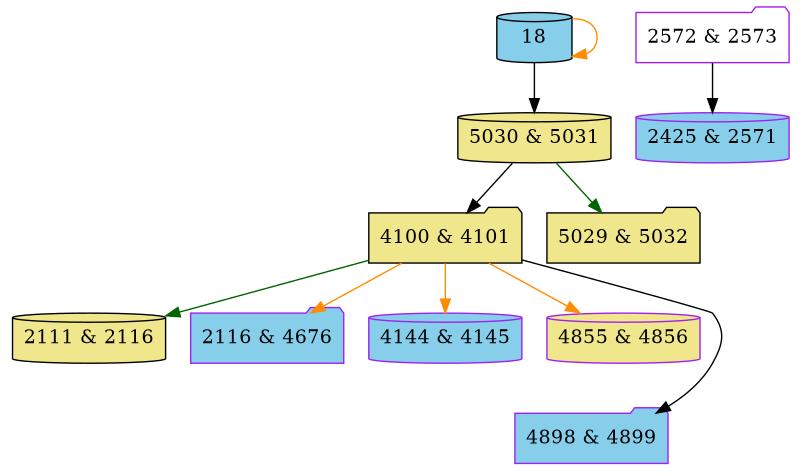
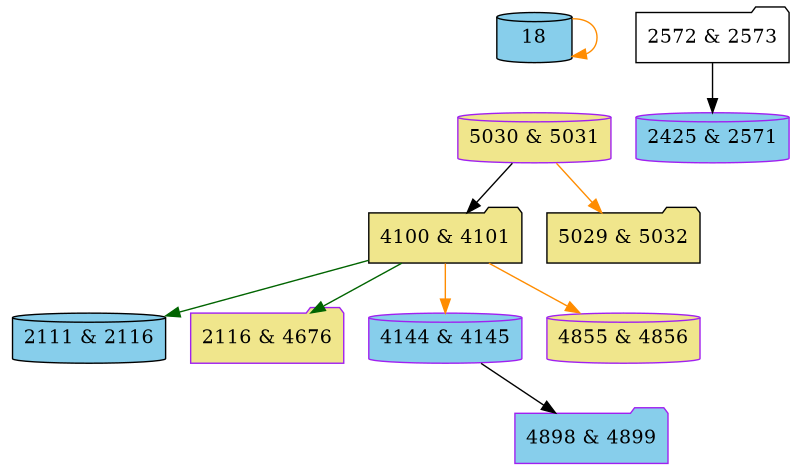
(713, 38) -> (713, 38)
(534, 81) -> none
(534, 138) -> (534, 138)
(574, 183) -> (574, 183)
(363, 285) -> (363, 285)
(674, 301) -> (513, 384)
(89, 338) -> (89, 338)
(267, 338) -> (267, 338)
